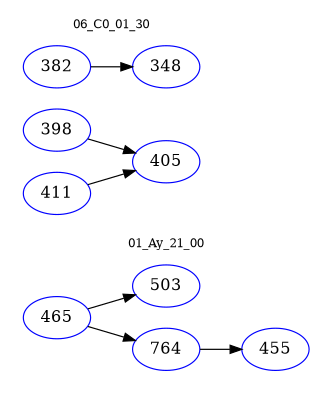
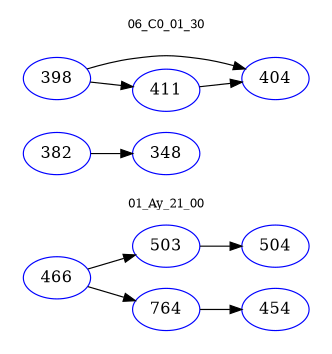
none -> (106, 84)
(166, 162) -> (275, 79)
none -> (275, 246)
(57, 318) -> (57, 278)
(275, 349) -> (275, 309)
